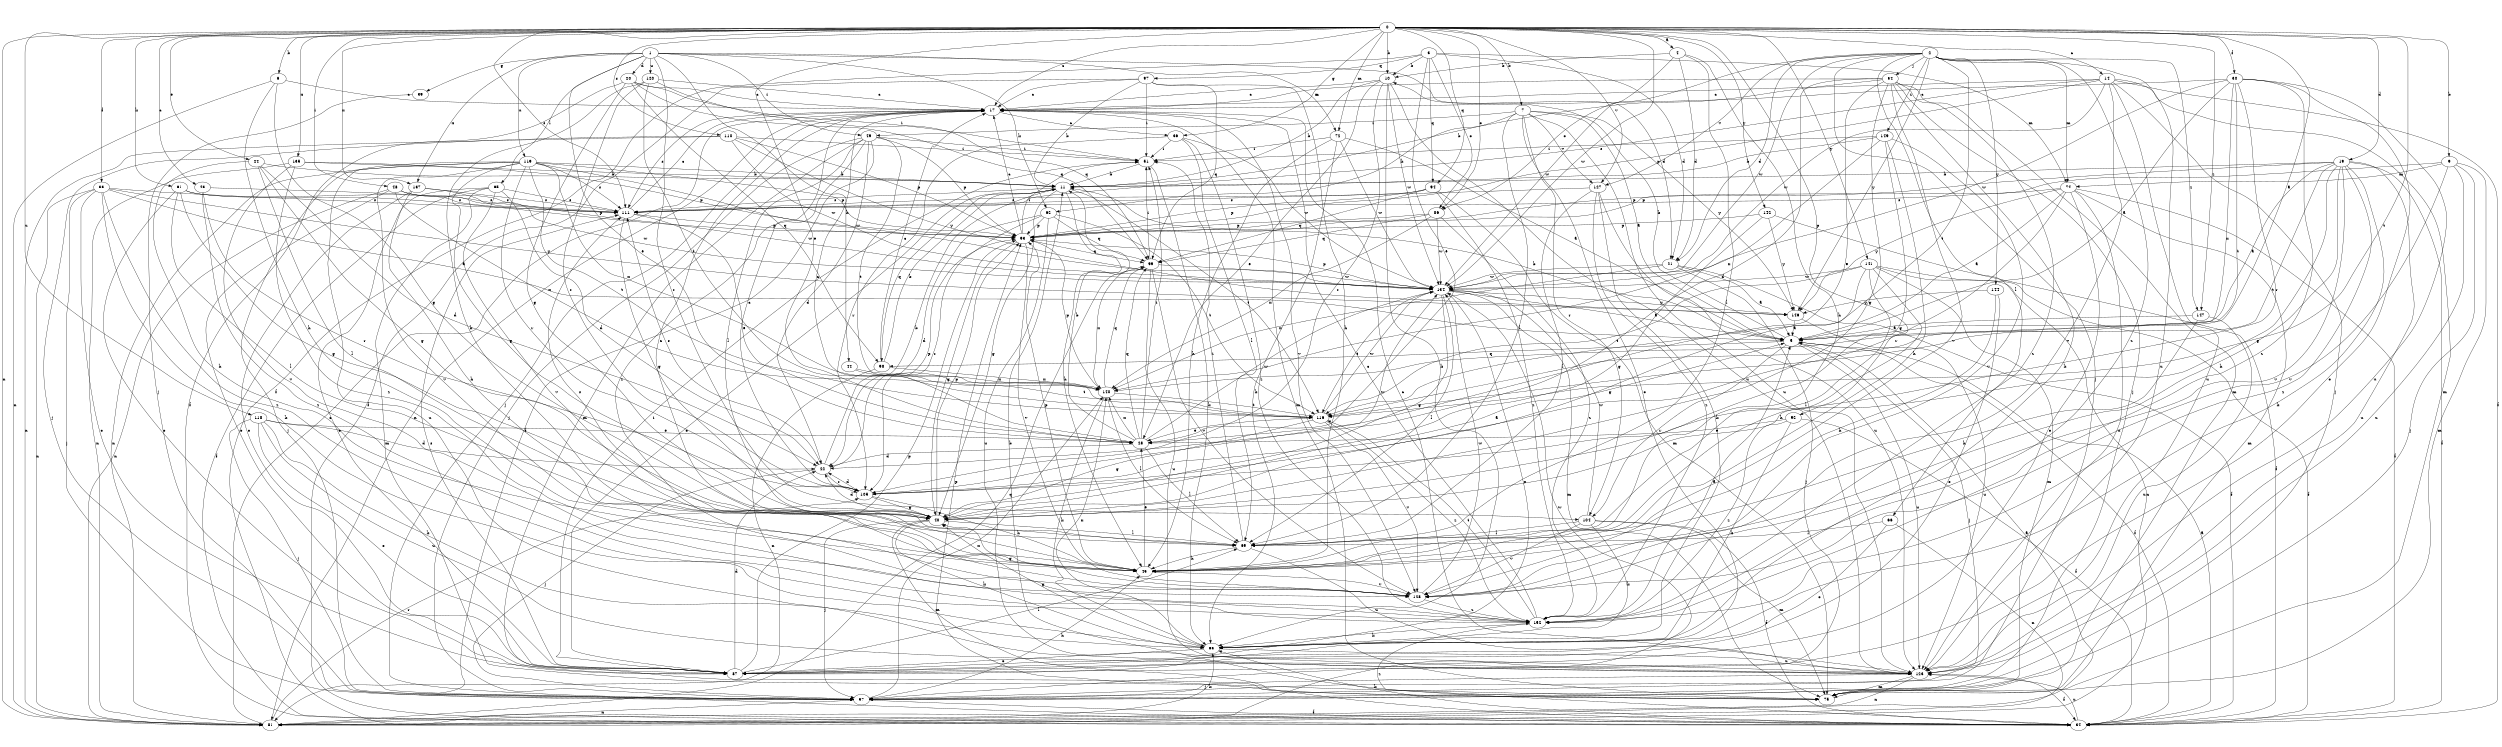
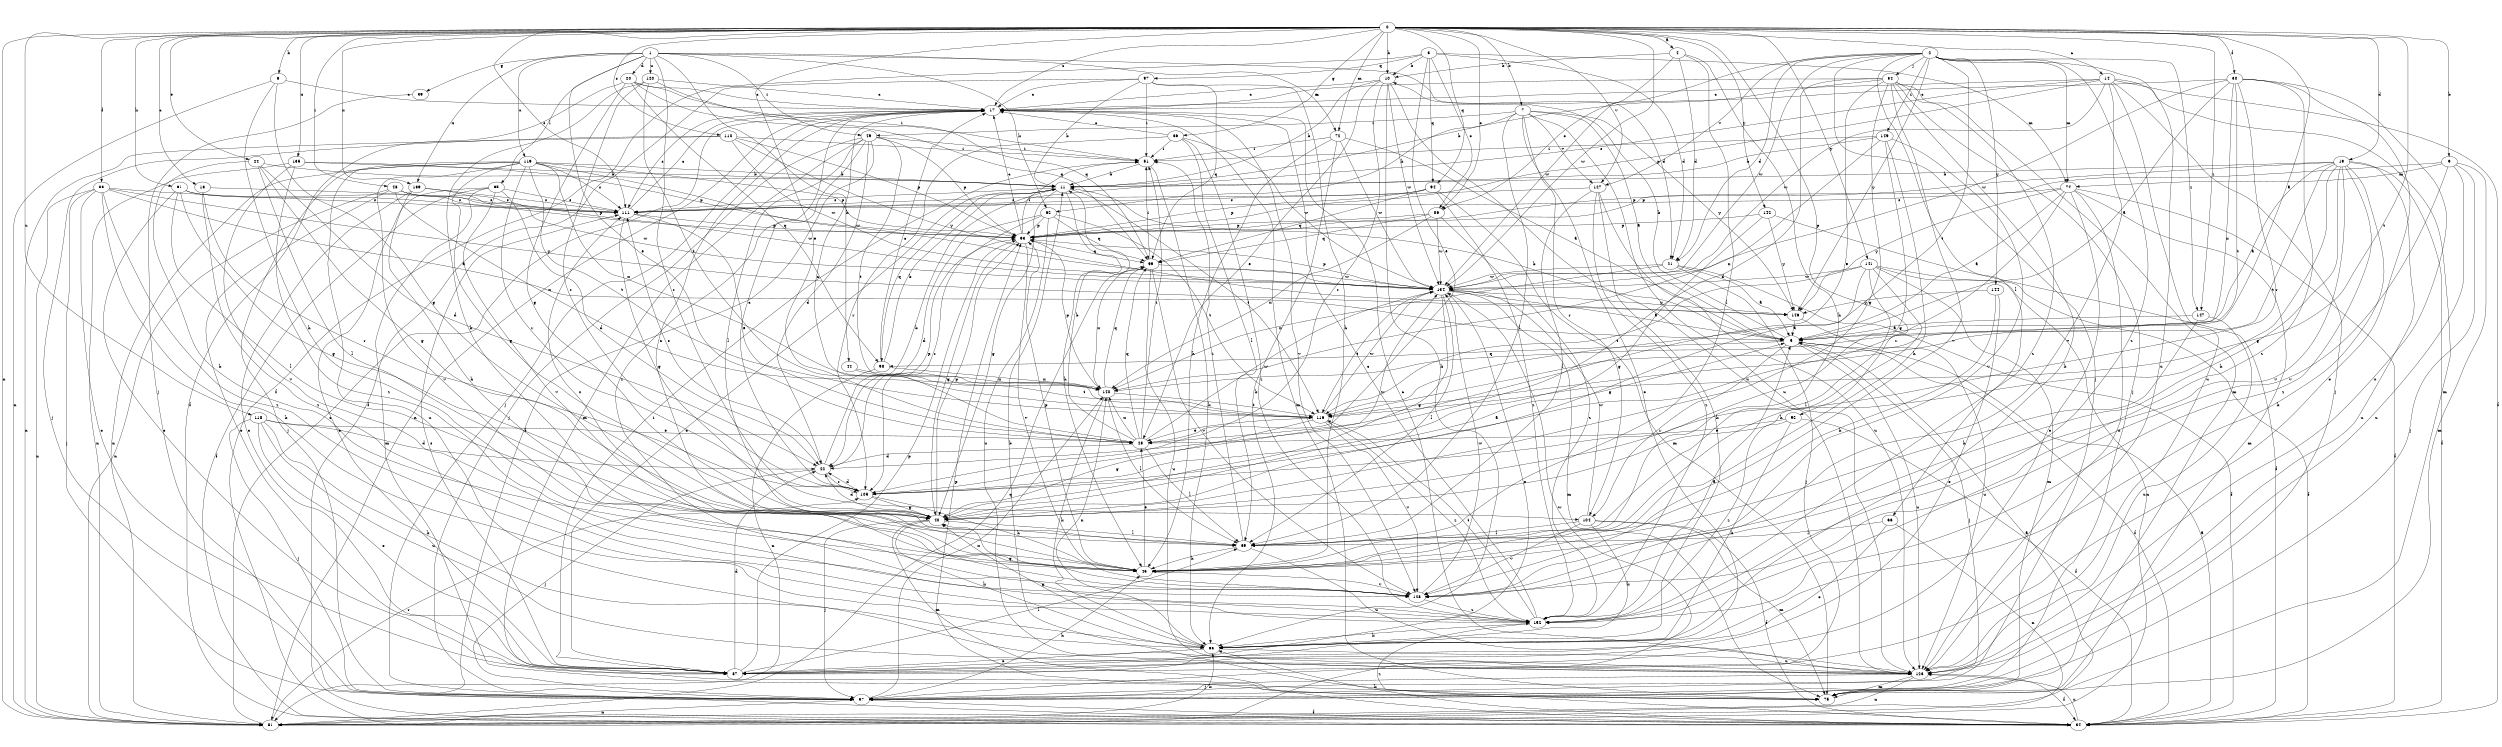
(1078, 127) -> (1085, 123)
(203, 187) -> (203, 187)
(417, 187) -> (417, 187)
